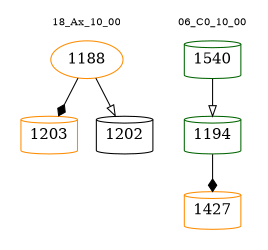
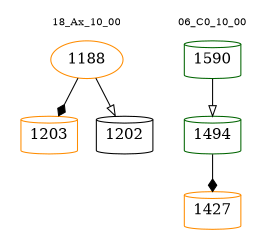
(213, 60) -> (213, 60)
(213, 135) -> (213, 135)
